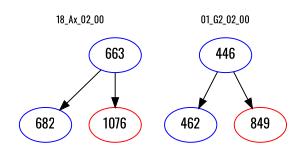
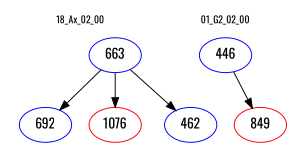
(210, 86) -> (143, 81)
(45, 125) -> (45, 125)
